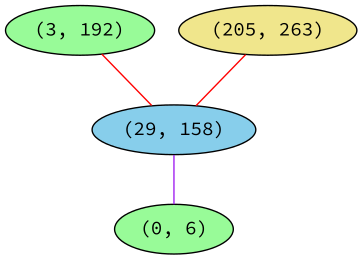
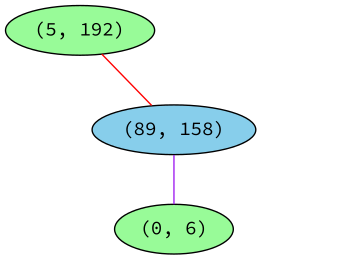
(80, 30) -> (80, 30)
(268, 30) -> none
(174, 130) -> (174, 130)
